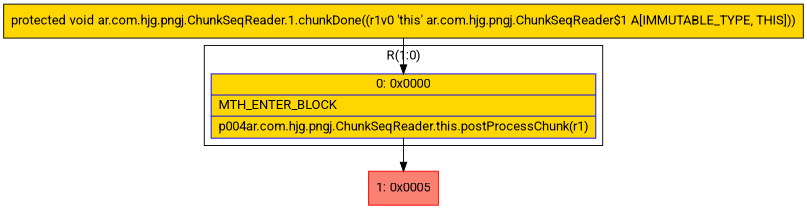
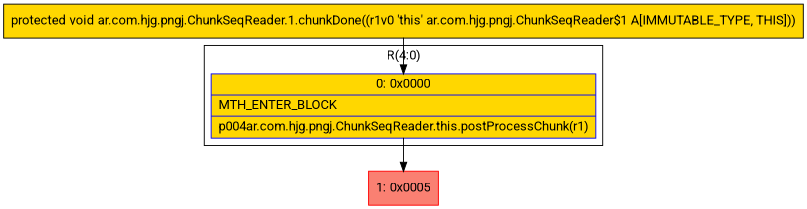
(403, 56) -> (403, 56)
